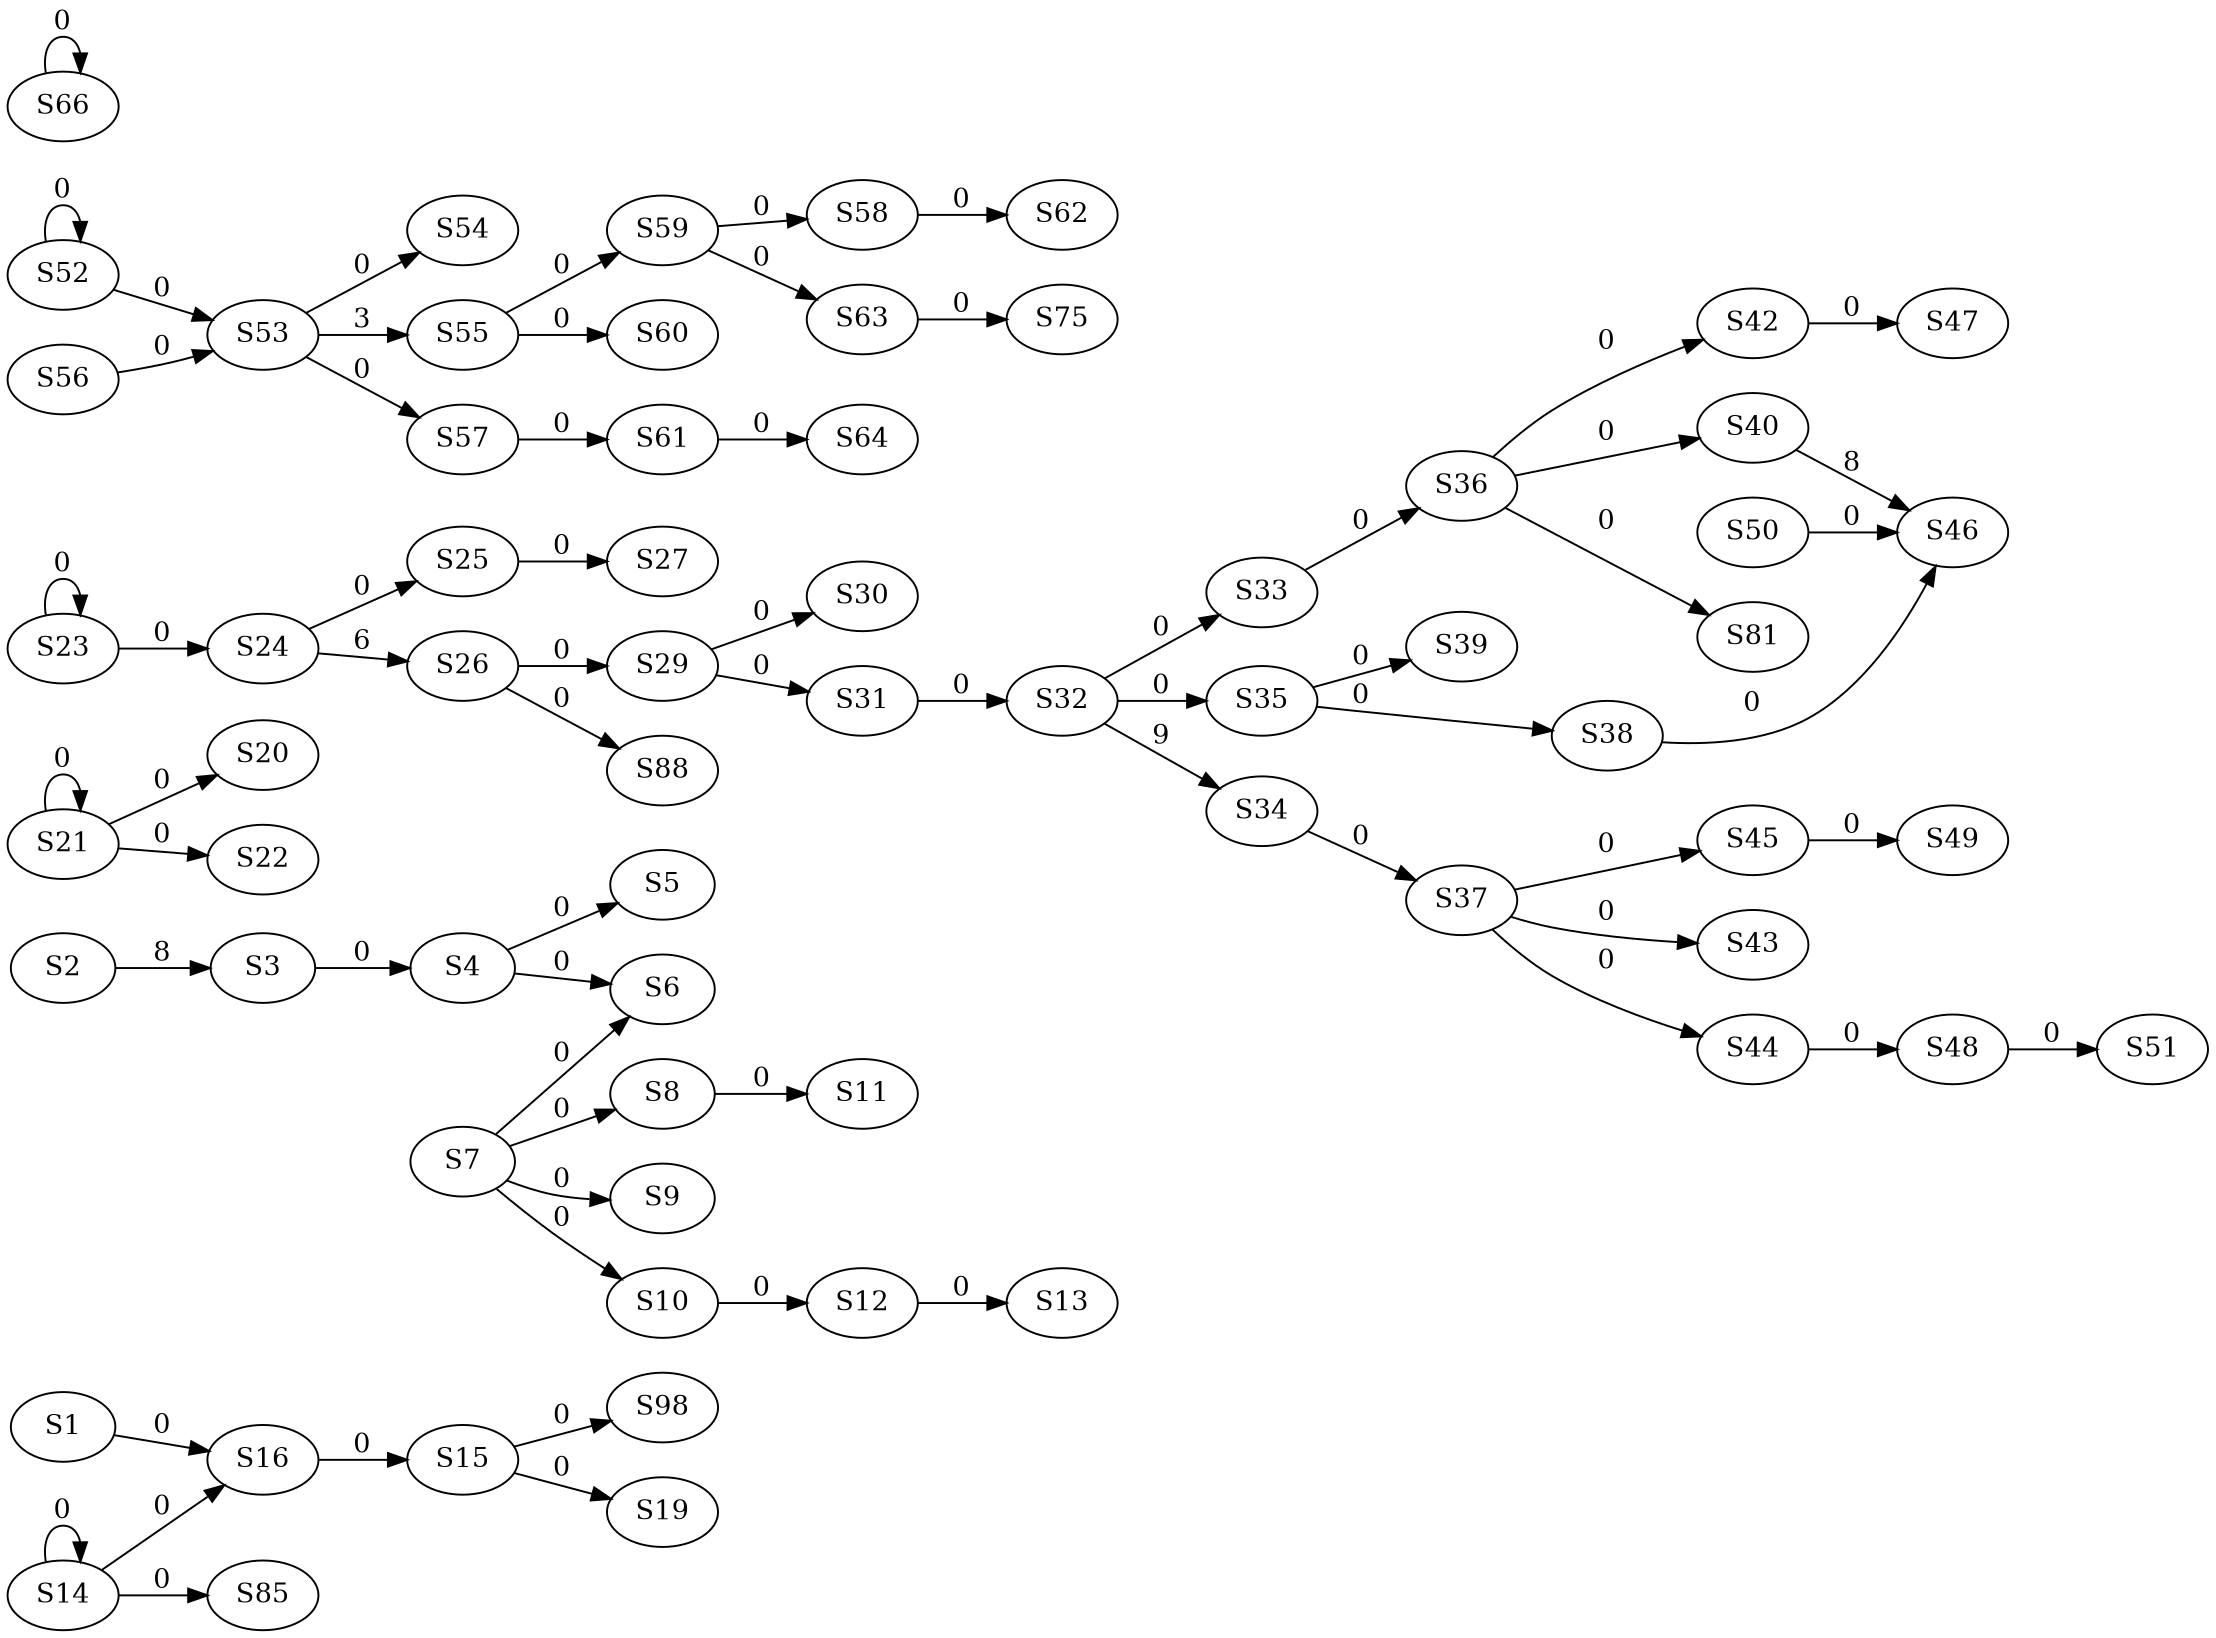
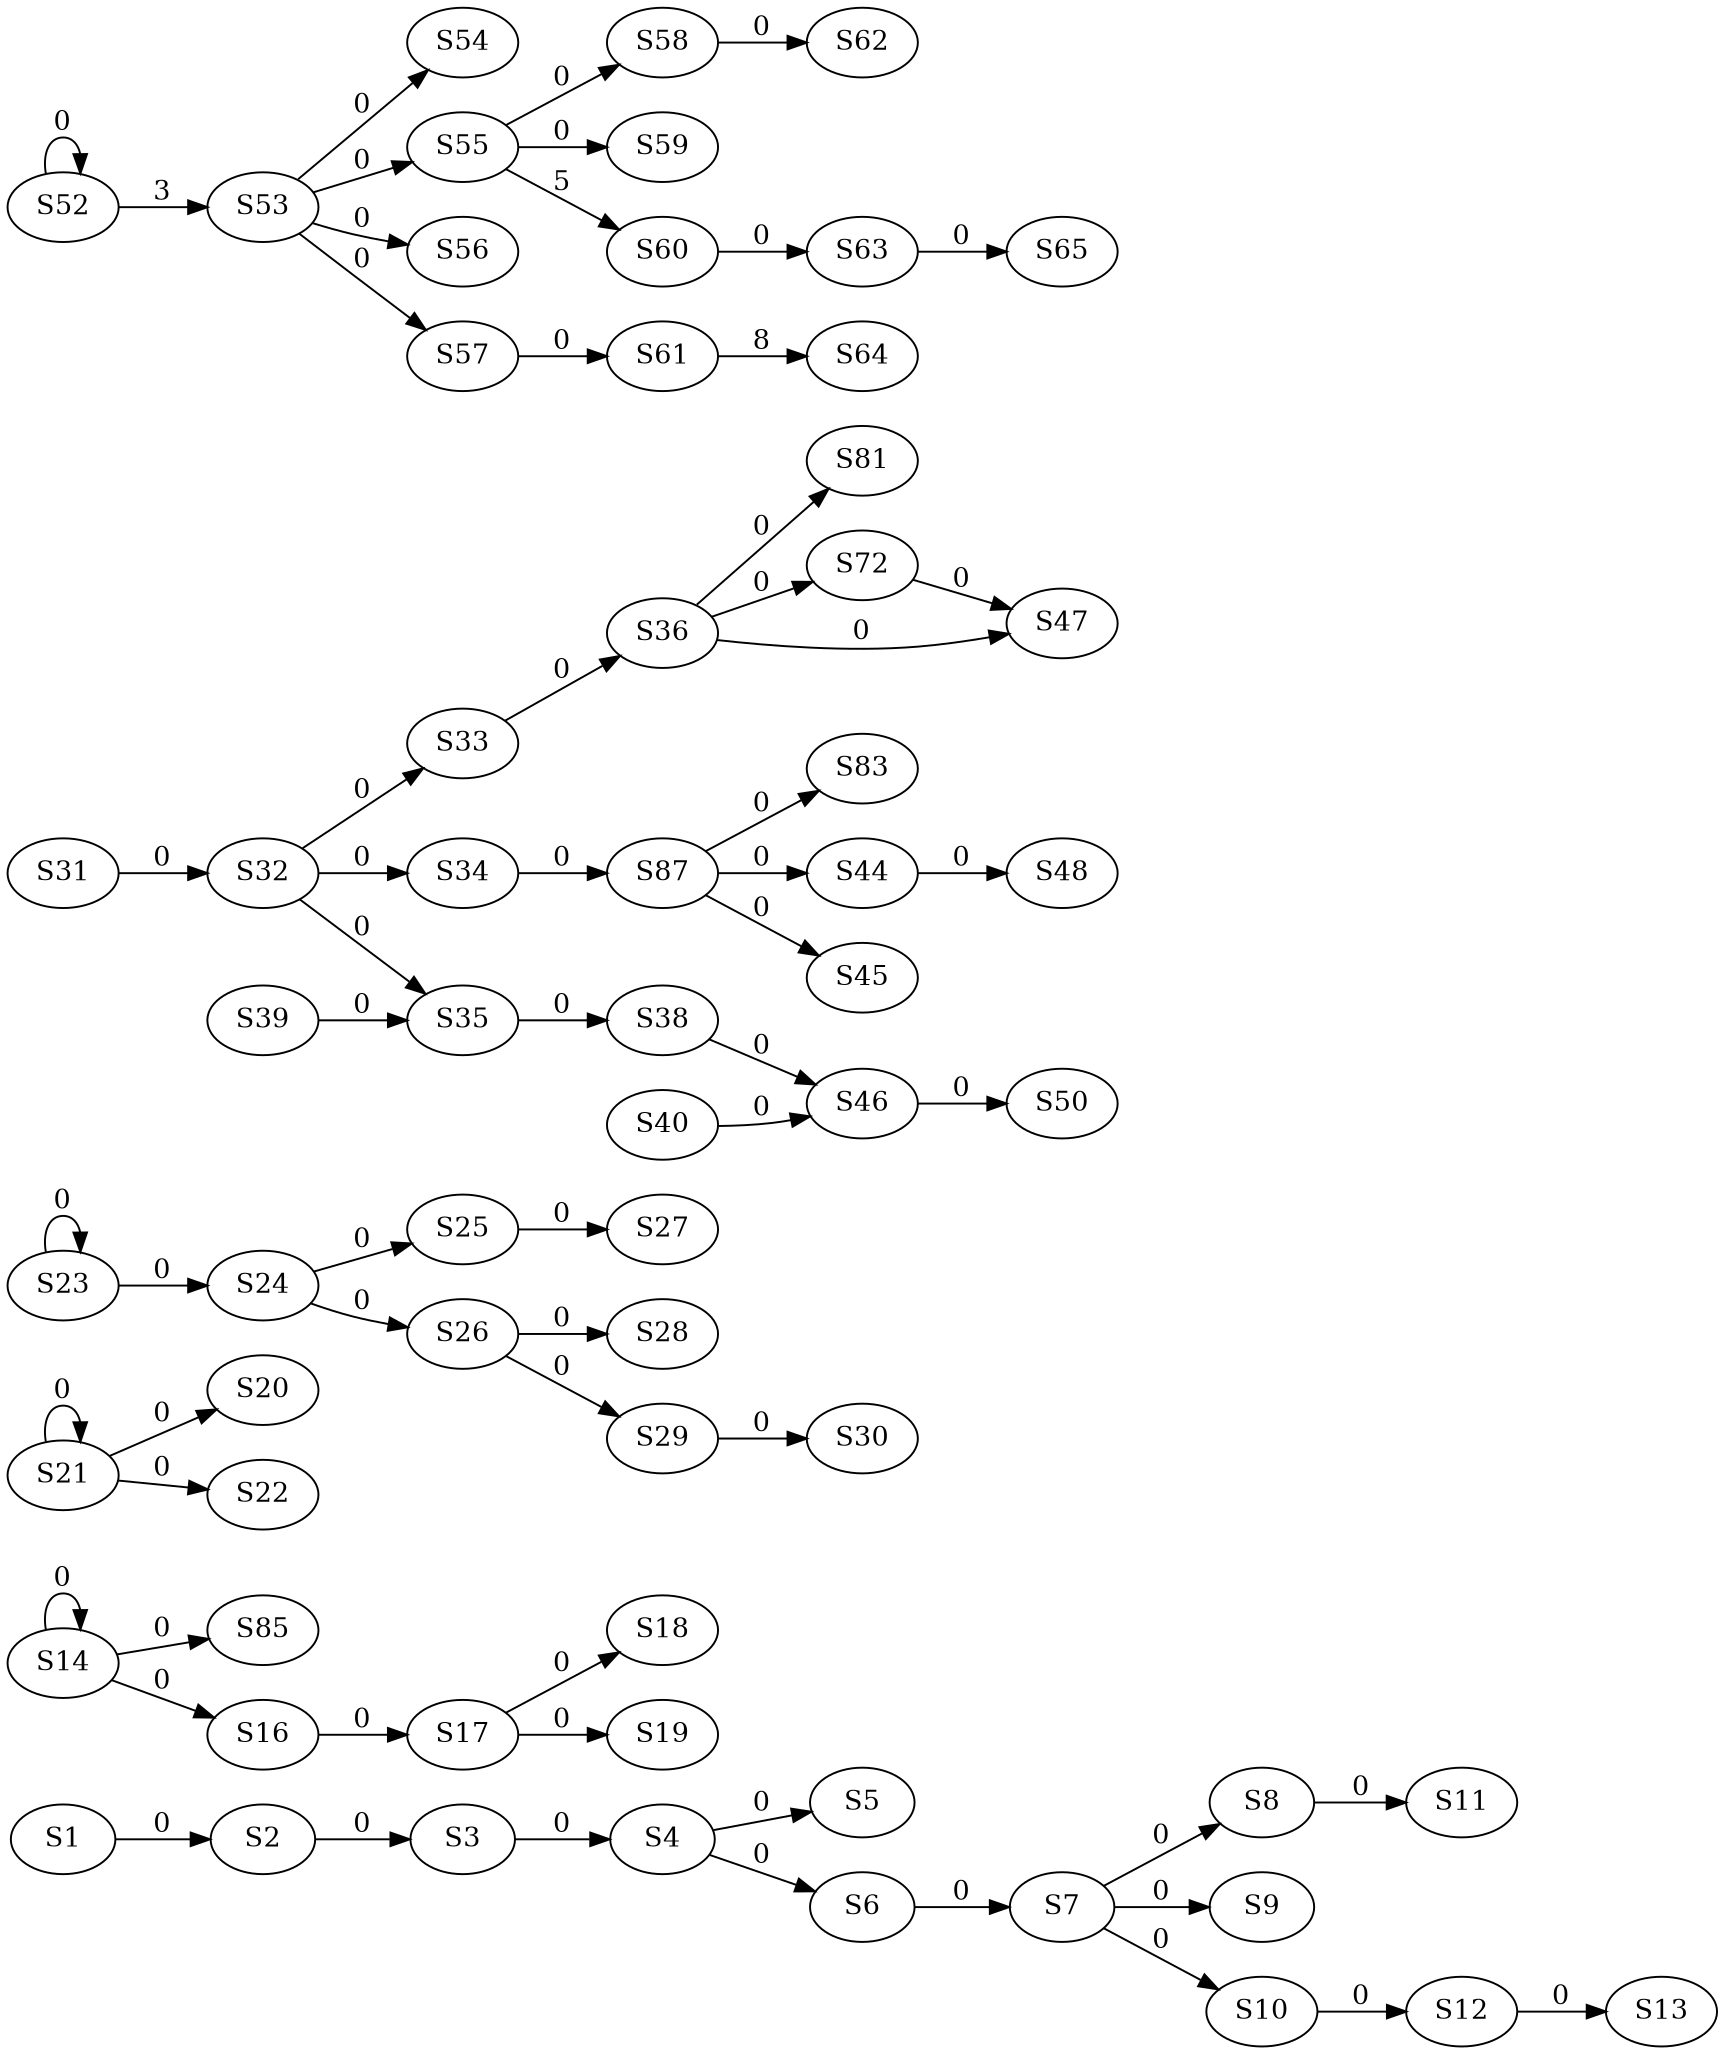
(63, 106) -> none
(753, 223) -> (554, 99)
(753, 271) -> (753, 252)
(163, 289) -> (163, 193)
(1062, 319) -> (1062, 252)
(363, 320) -> (363, 162)
(563, 320) -> (563, 183)
(1753, 323) -> (862, 565)
(156, 366) -> (350, 234)
(762, 425) -> (762, 342)
(1598, 459) -> (853, 649)
(1853, 464) -> (762, 1108)
(1843, 532) -> (952, 1104)
(363, 642) -> (363, 1302)
(1352, 676) -> (353, 1020)
(753, 682) -> none
(1162, 737) -> (363, 859)
(662, 771) -> (662, 1334)
(1953, 840) -> none
(1462, 900) -> (662, 873)
(1753, 945) -> (862, 769)
(163, 954) -> (363, 1825)
(2152, 1049) -> none
(555, 1082) -> (952, 1907)
(662, 1408) -> (662, 1630)
(152, 1441) -> (153, 1839)
(463, 1460) -> (463, 1735)
